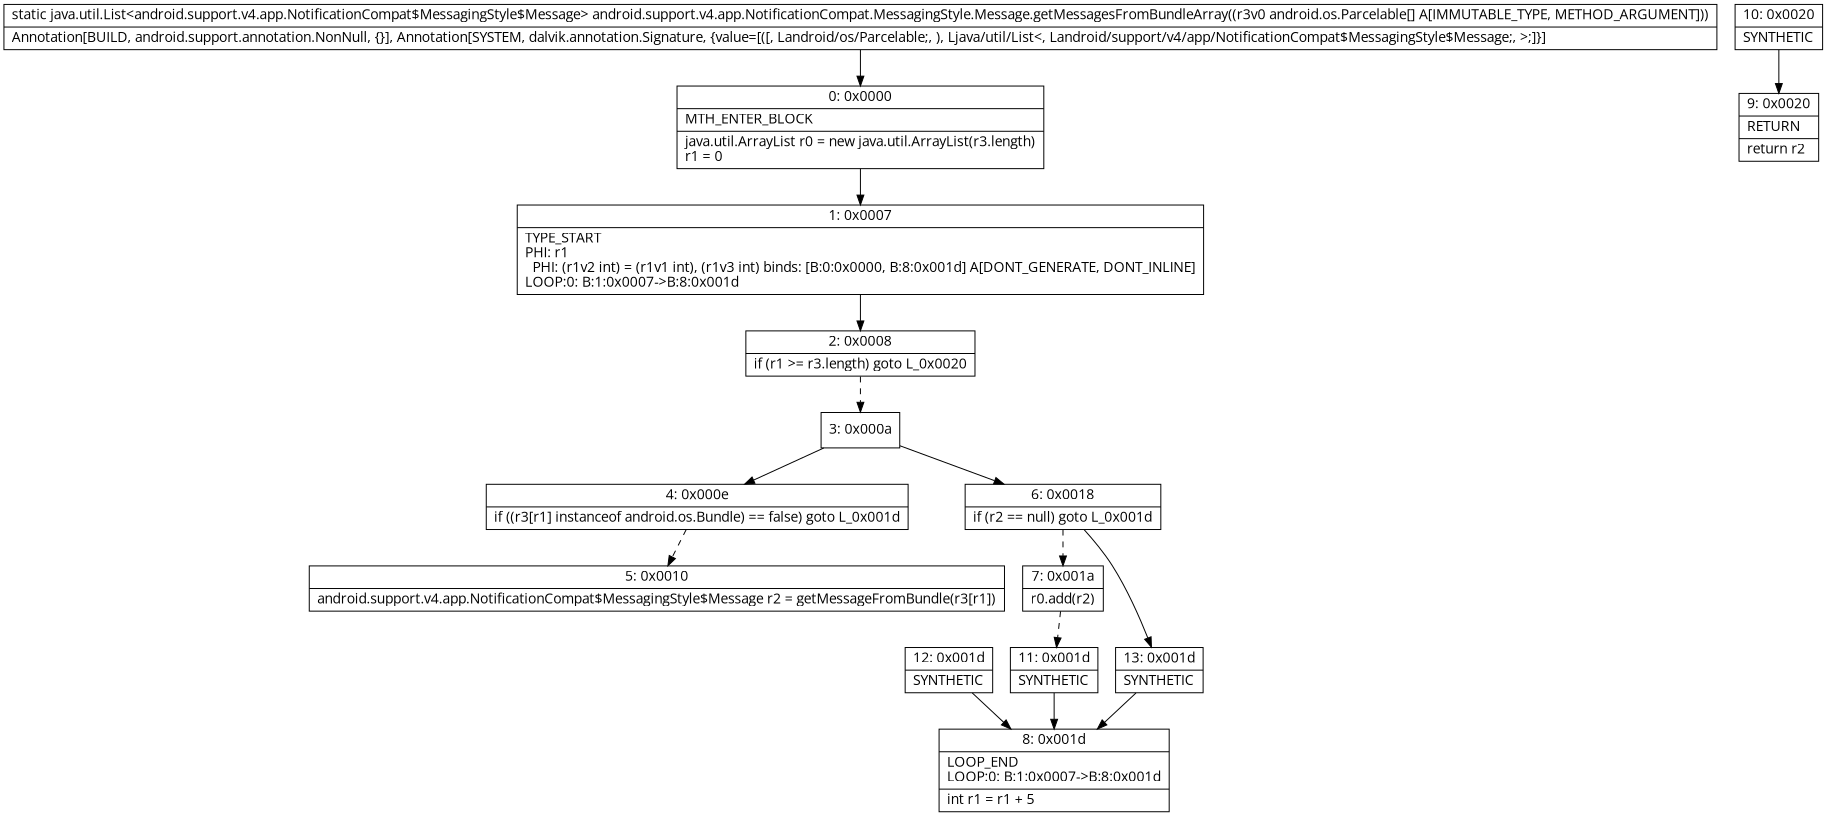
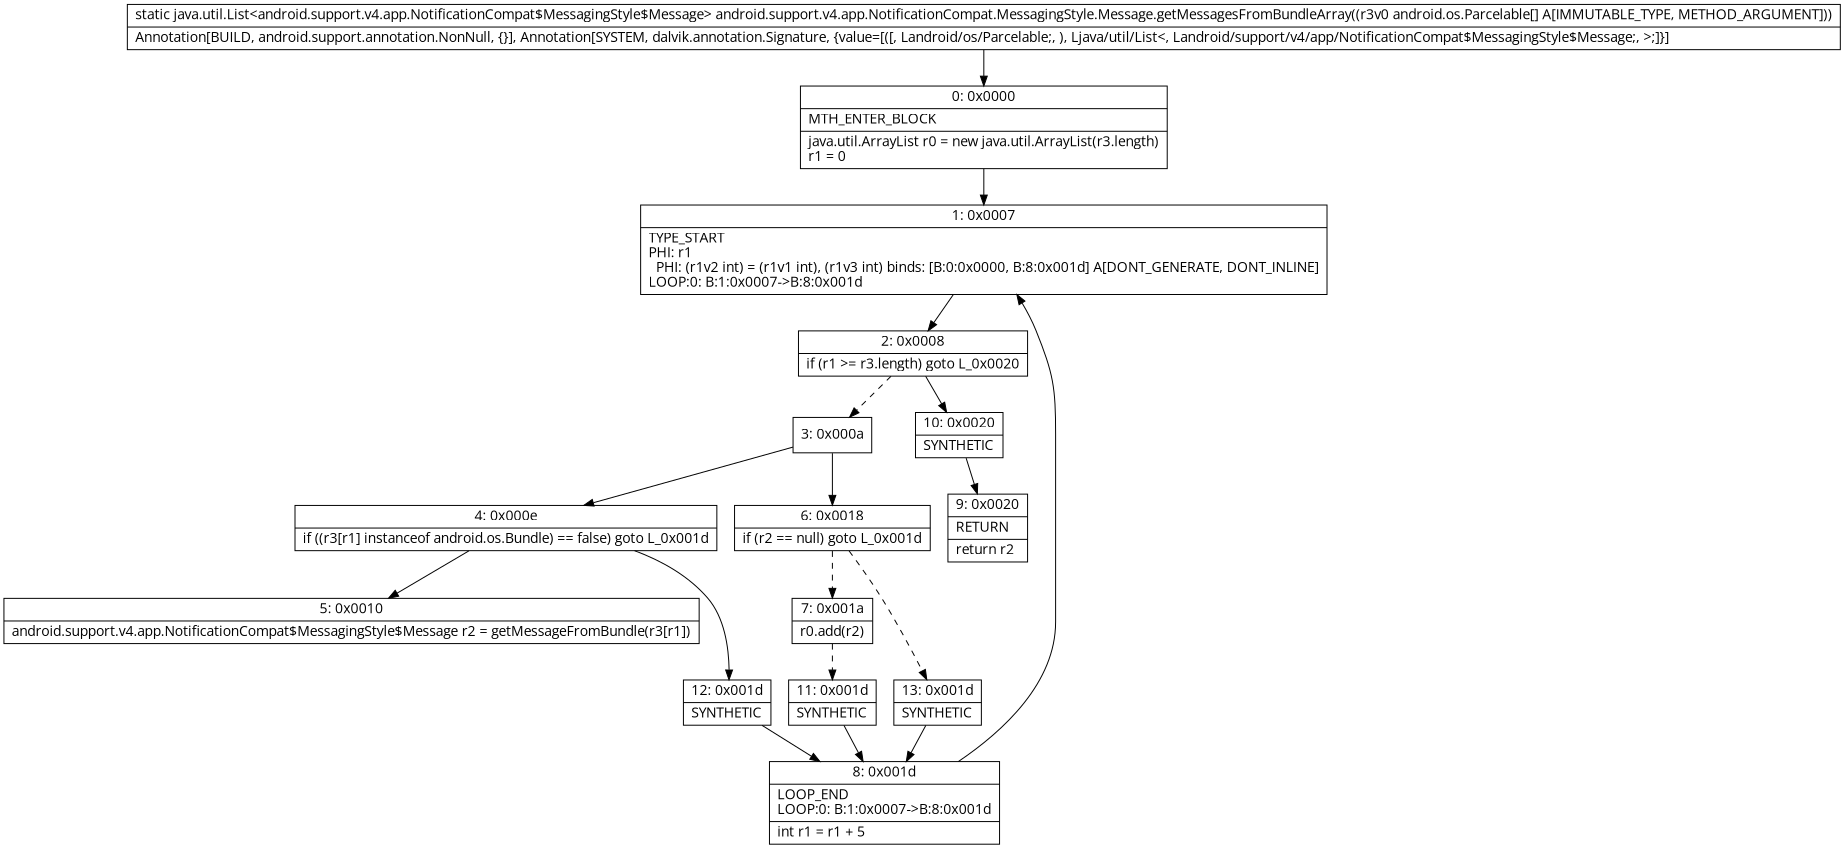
none -> (934, 390)
(679, 543) -> (433, 572)
none -> (1056, 548)
(1121, 581) -> (888, 609)
none -> (704, 594)
